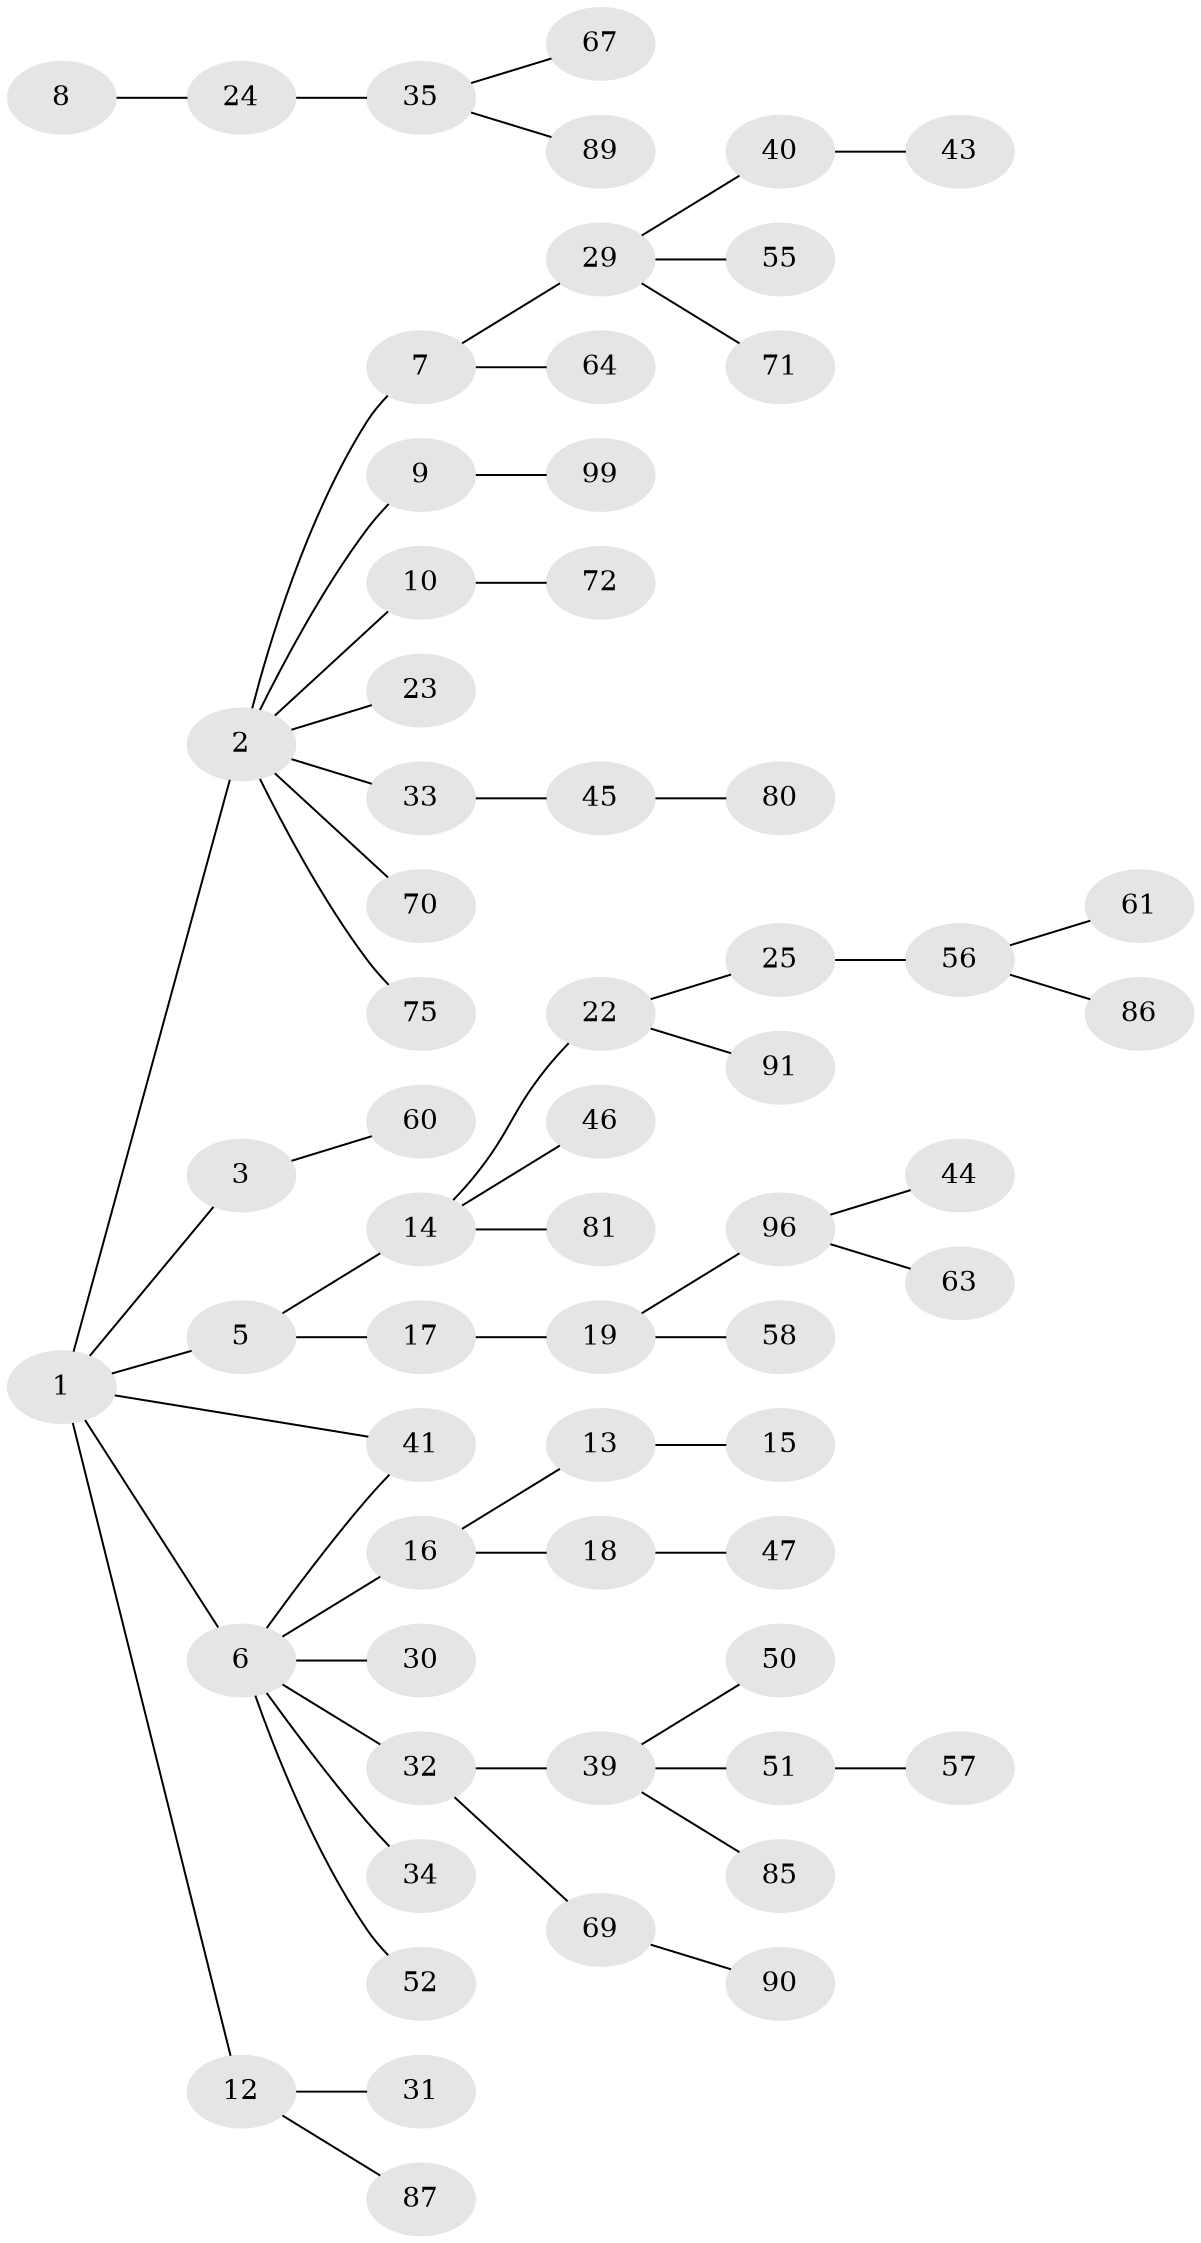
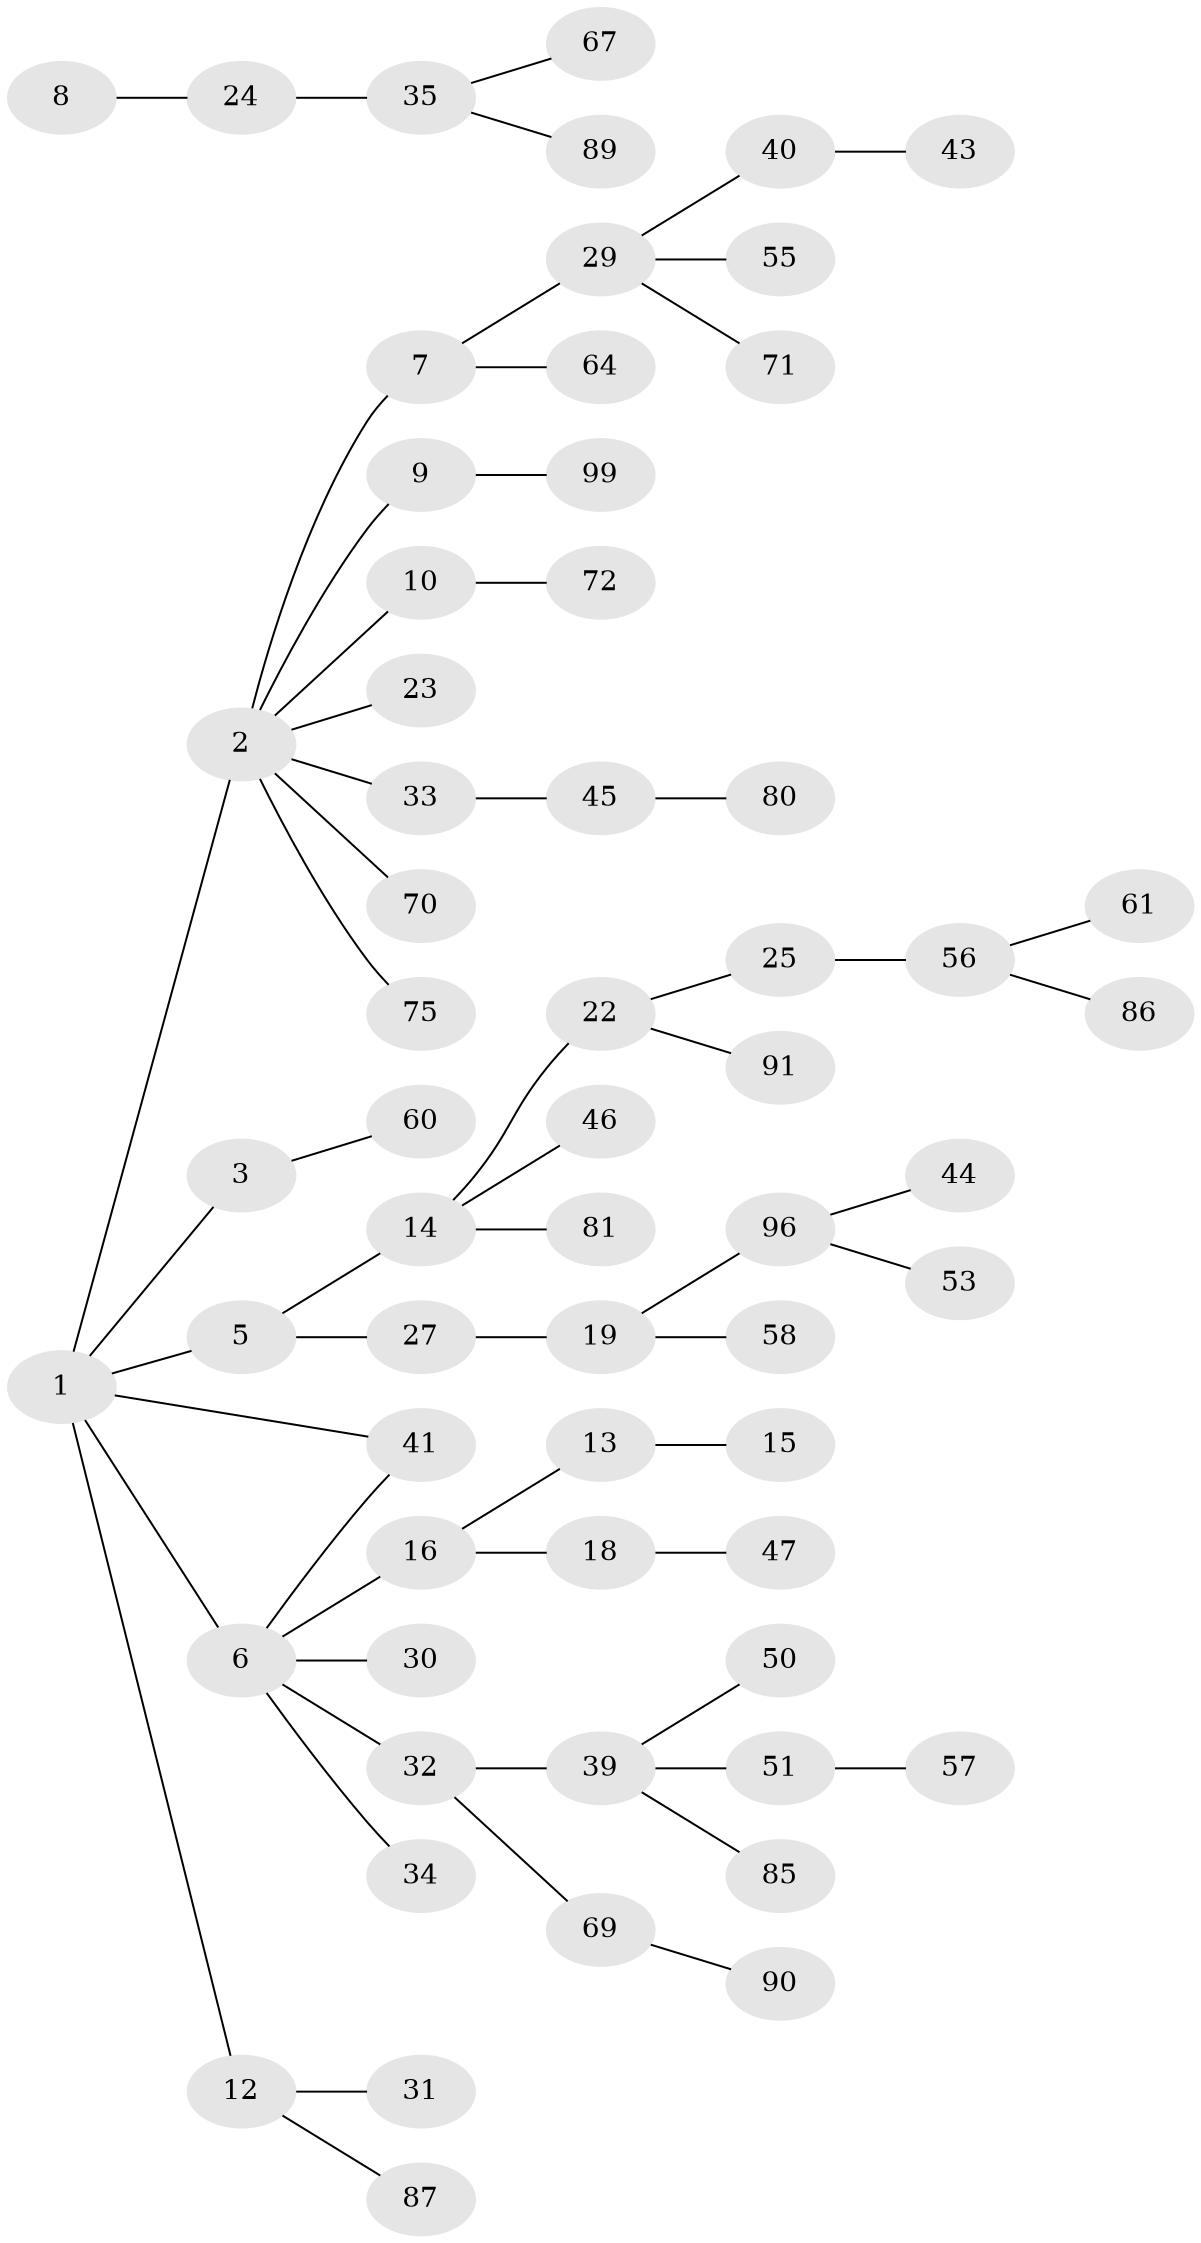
(960, 1283) -> (960, 1283)
(421, 1337) -> (421, 1337)
(421, 1984) -> none
